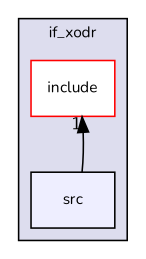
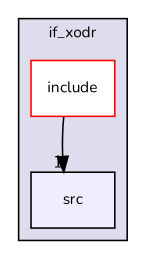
(83, 152) -> (63, 137)
